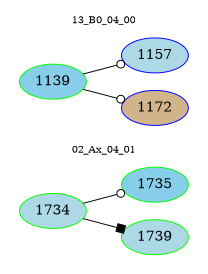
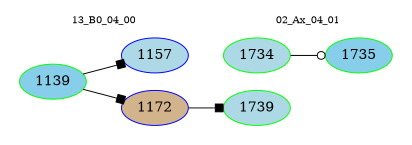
(100, 70) -> (99, 70)
(100, 94) -> (99, 94)
(99, 223) -> (202, 108)
